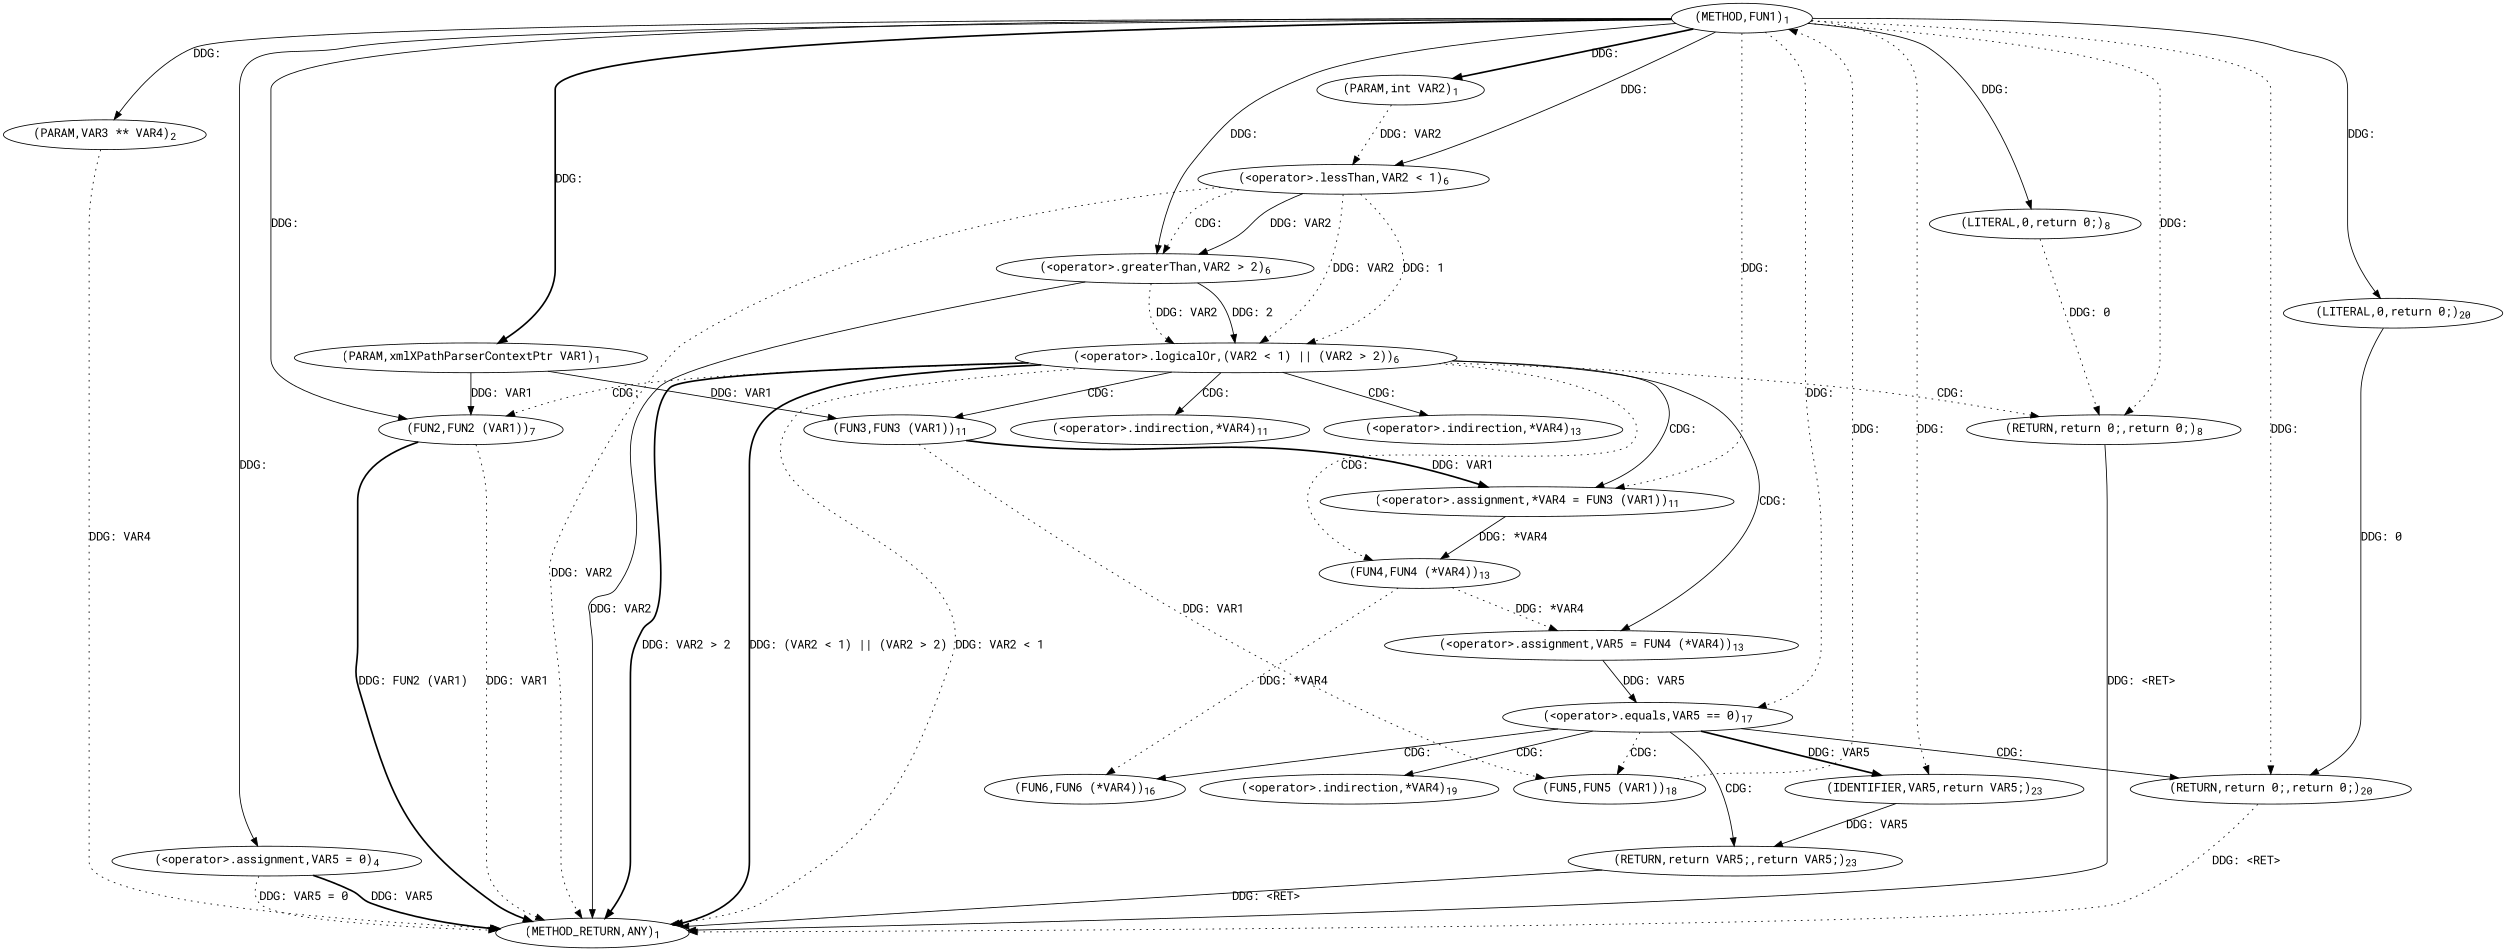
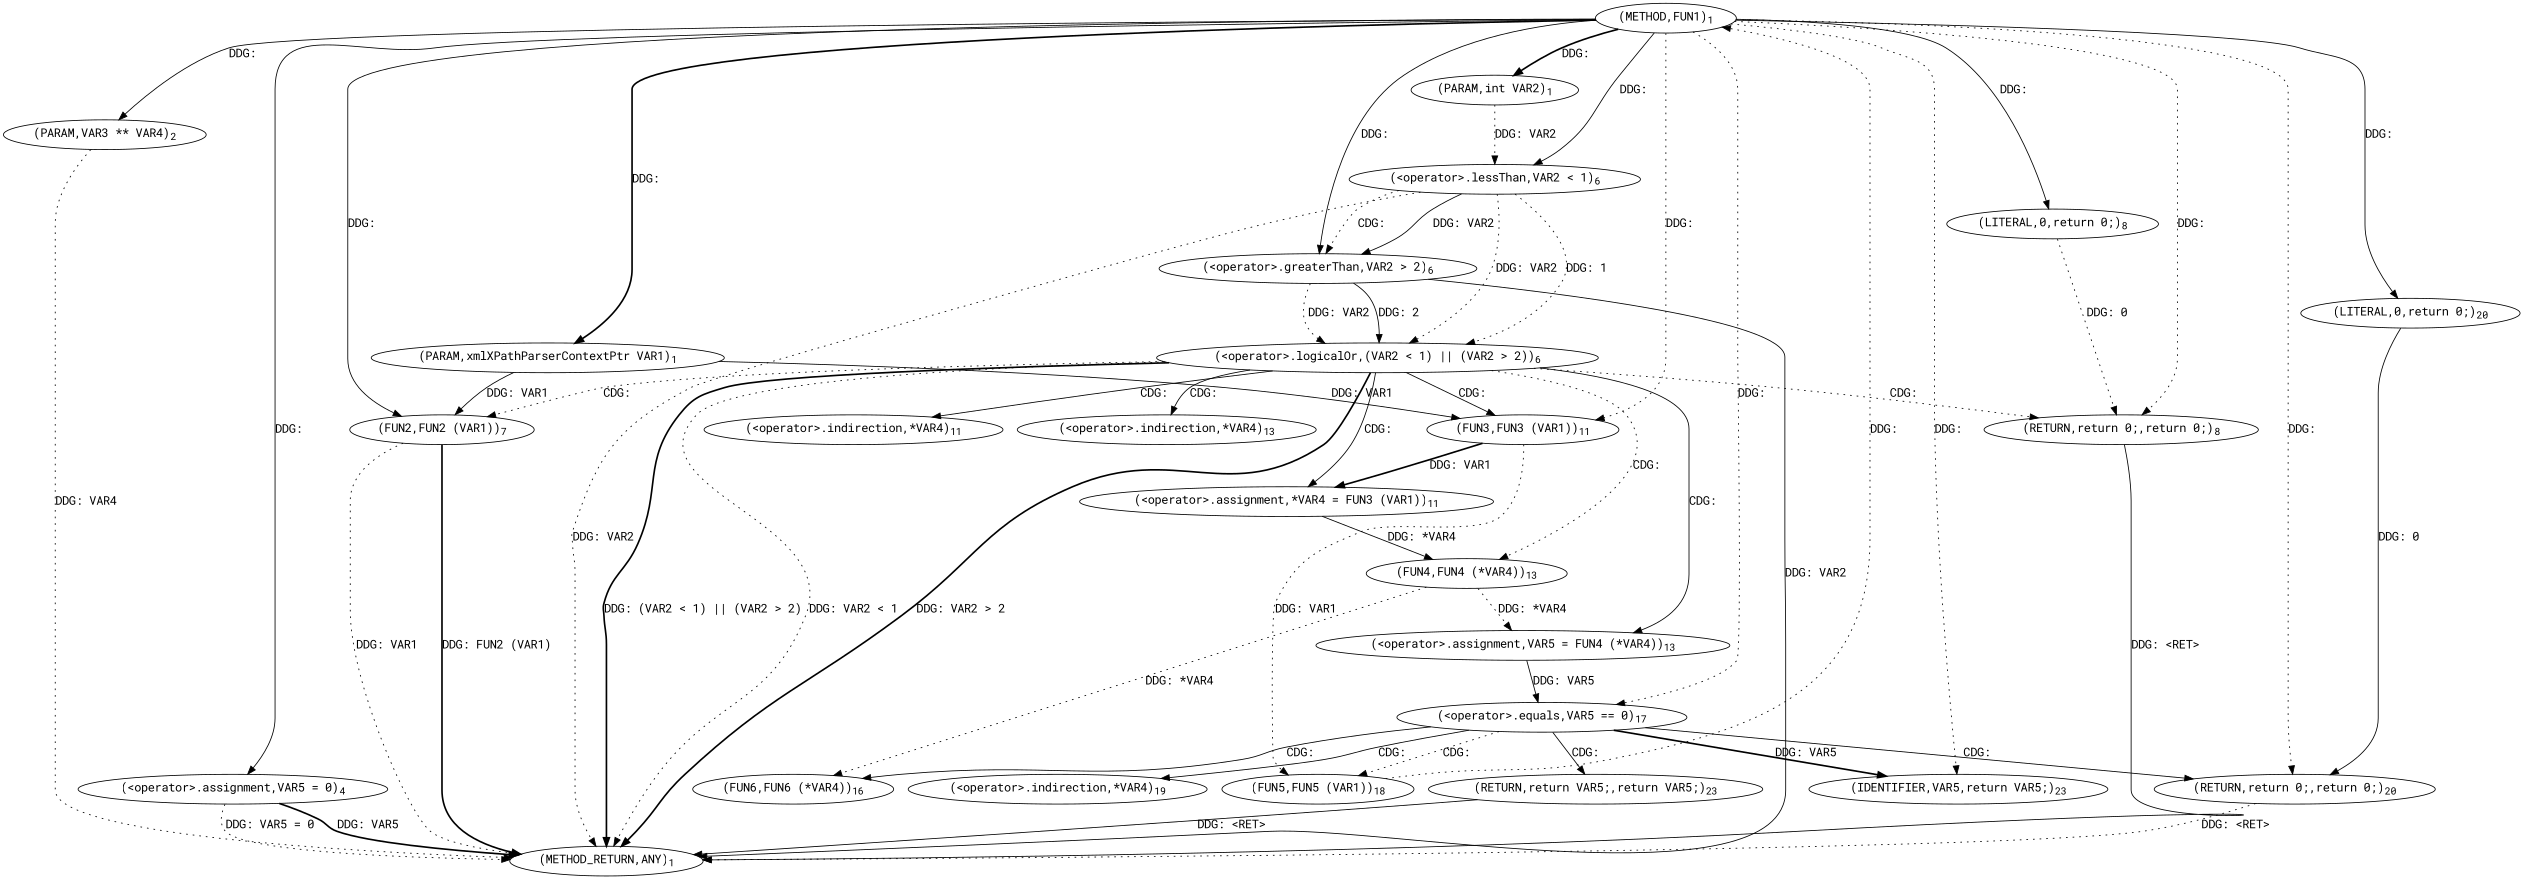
(1742, 300) -> (1666, 242)
(1839, 824) -> none
